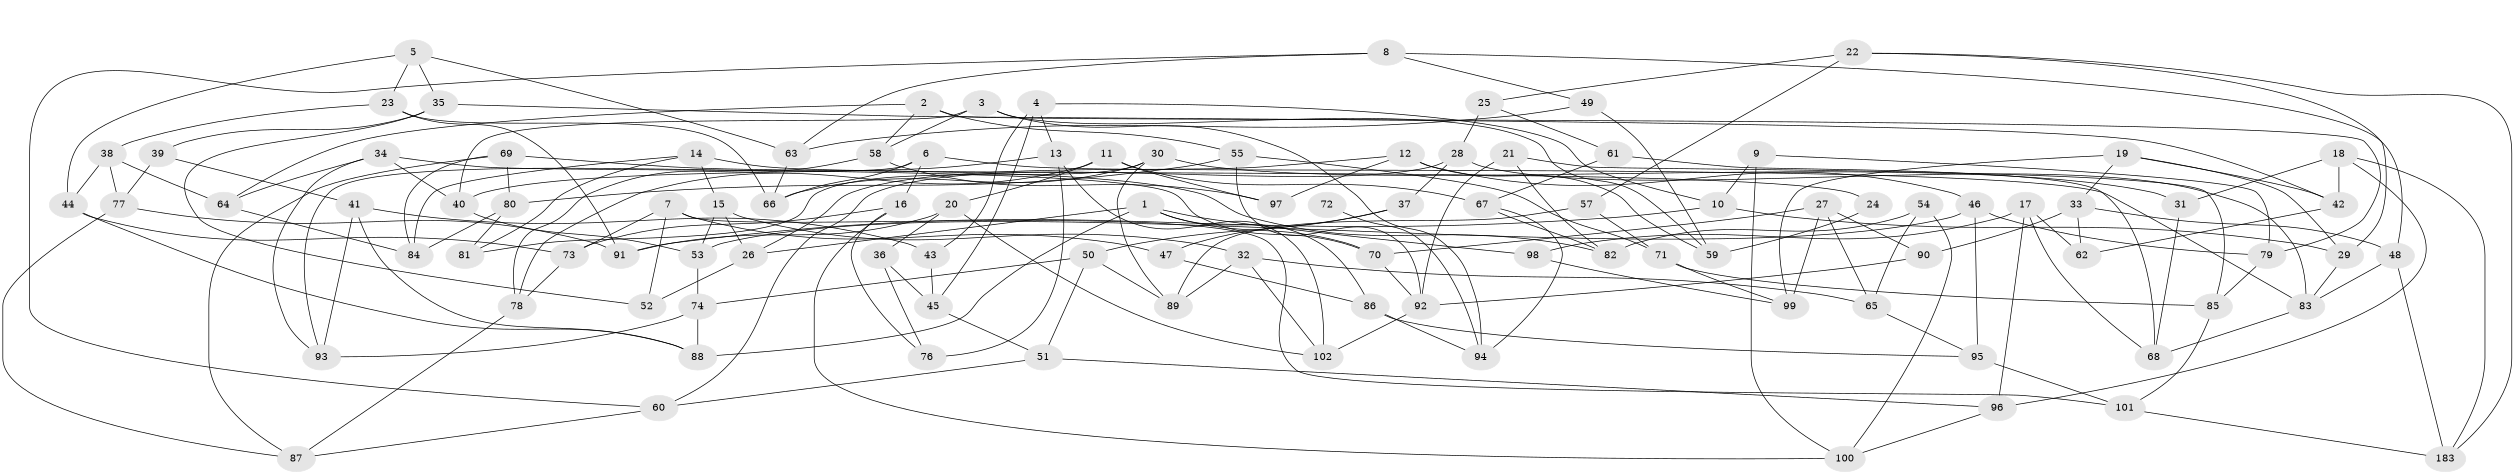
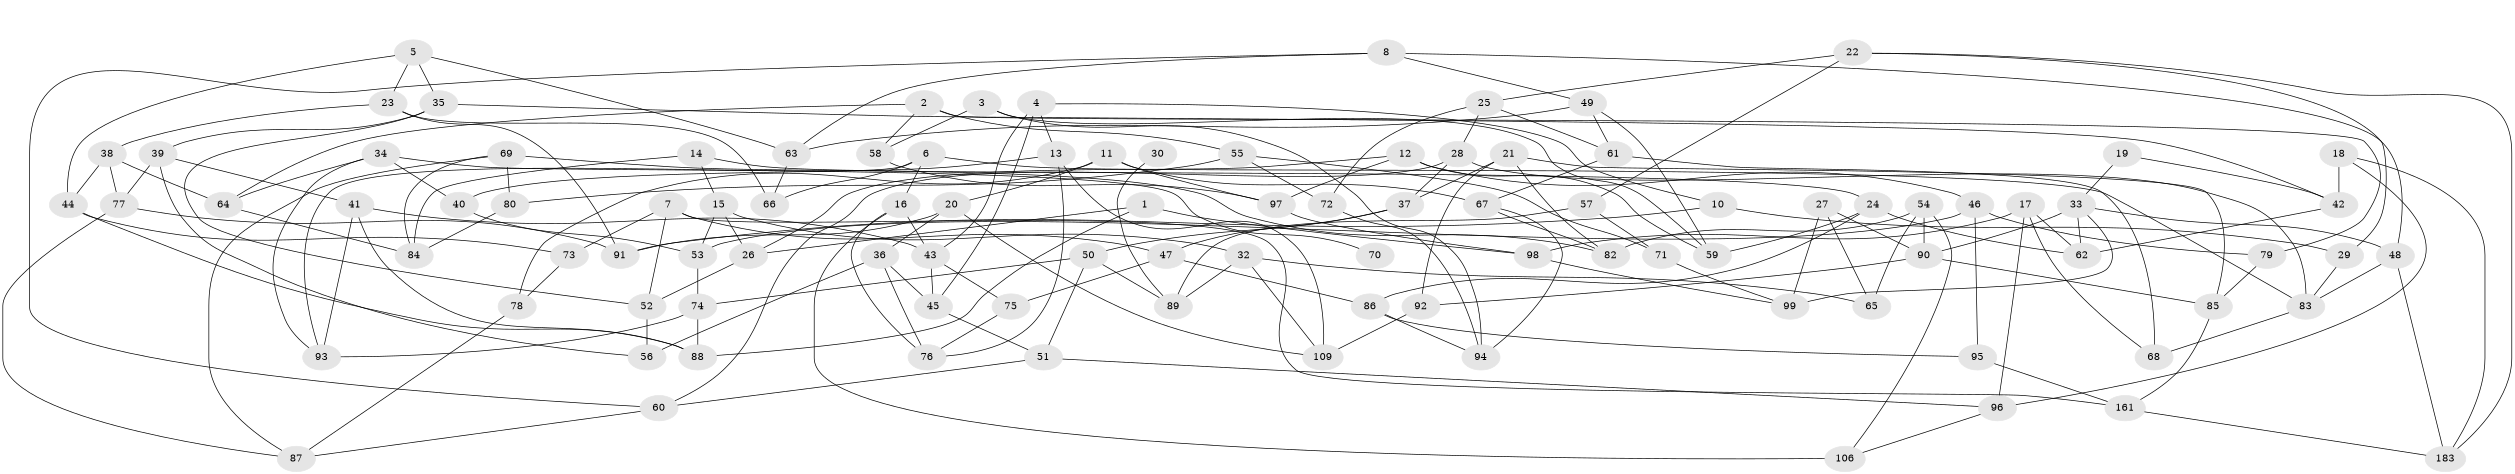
(709, 121) -> none
none -> (1601, 129)
none -> (1390, 135)
(1757, 154) -> none
(1927, 167) -> (1989, 287)
(624, 181) -> none
(964, 181) -> none
none -> (1446, 185)
(2275, 189) -> none
(2181, 205) -> none
(702, 225) -> (916, 230)
(1640, 229) -> none
(1260, 230) -> none
none -> (1924, 230)
(1326, 231) -> (1282, 179)
none -> (1402, 237)
none -> (1970, 237)
(1319, 243) -> (1628, 283)
(465, 256) -> none
(1398, 281) -> none
(1934, 295) -> (2081, 283)
none -> (1011, 307)
(1921, 330) -> none
none -> (647, 357)
(1323, 357) -> (1323, 357)
(2125, 408) -> (2125, 408)
(1845, 459) -> (1845, 459)
